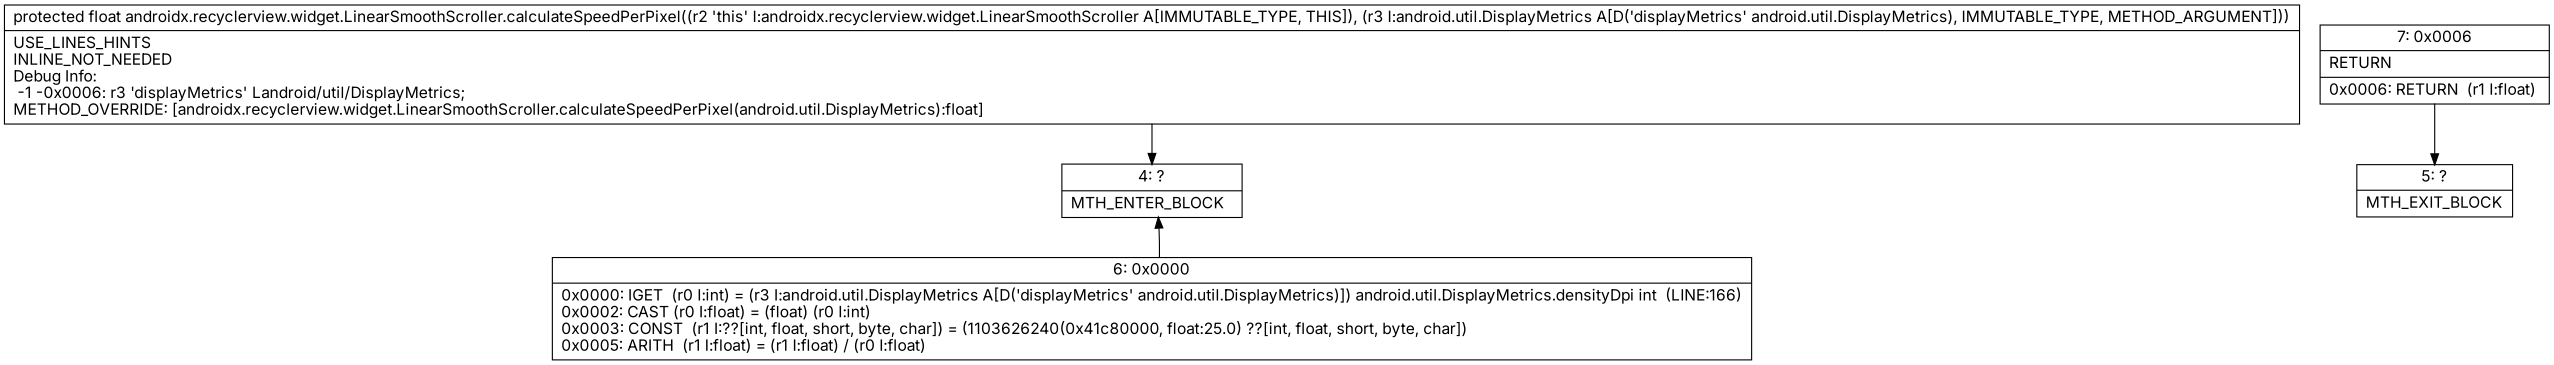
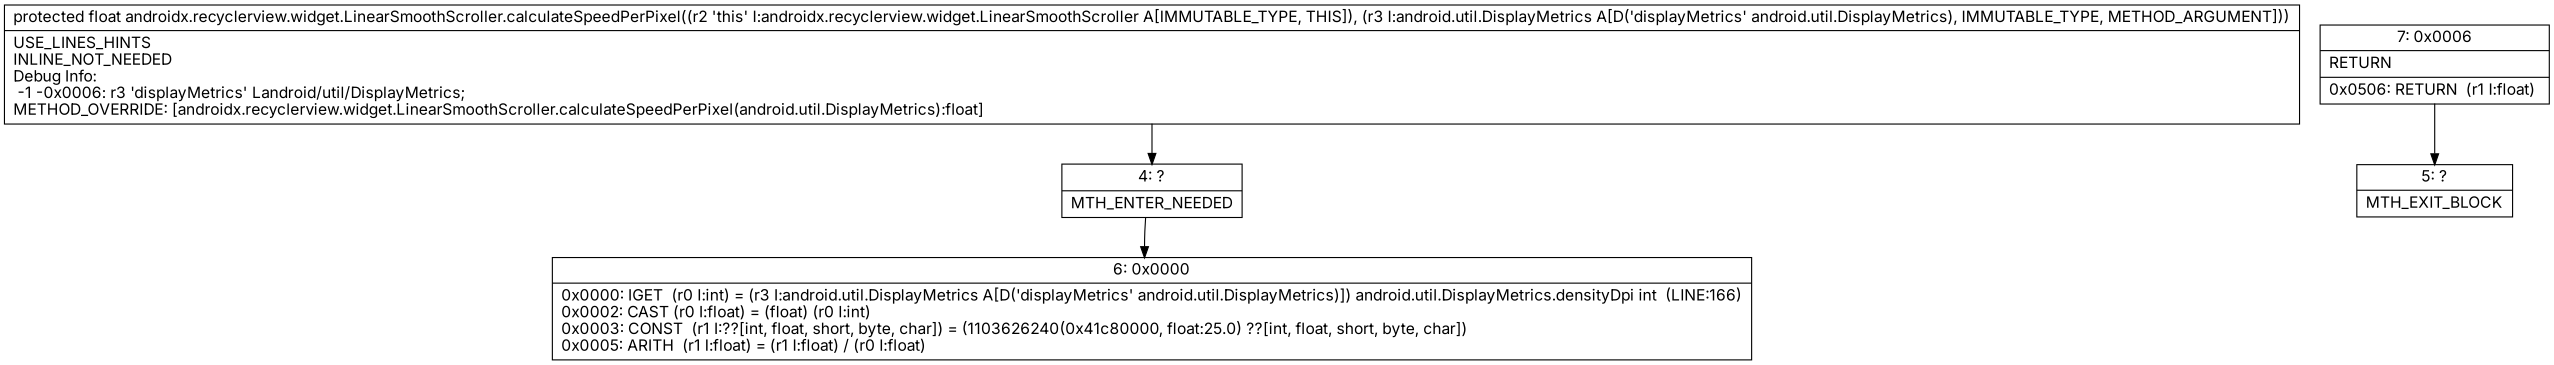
(2435, 90) -> (2435, 90)
(1148, 204) -> (1152, 204)
(1159, 243) -> (1145, 232)
